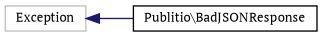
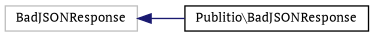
(46, 18) -> (71, 18)
